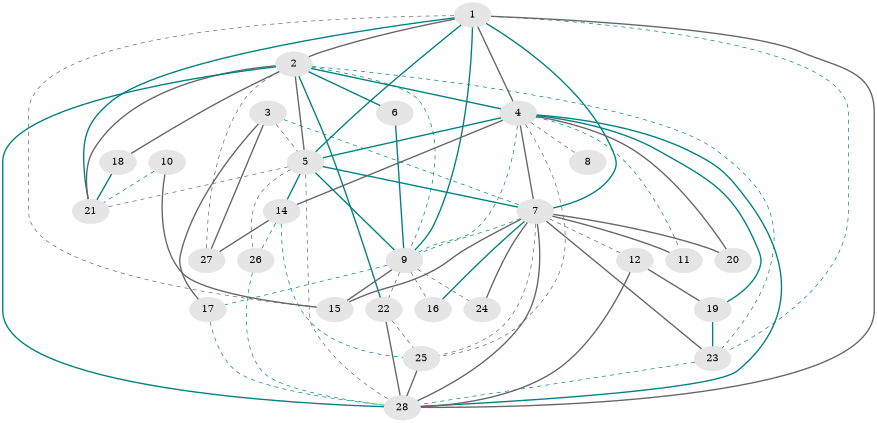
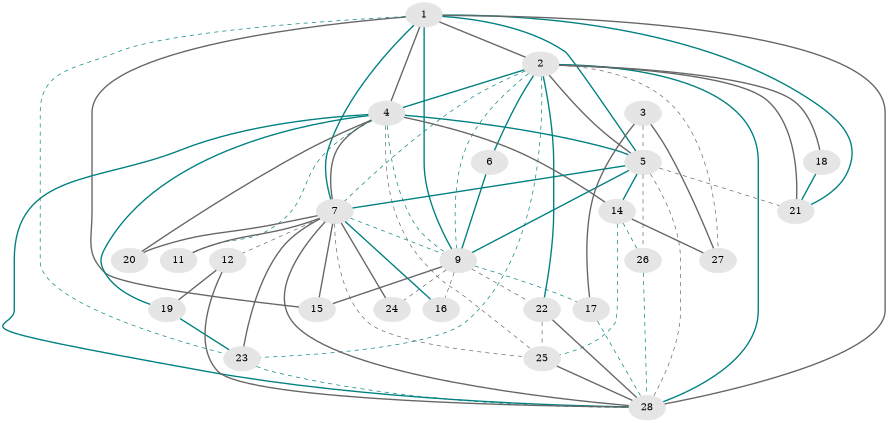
(38, 95) -> (92, 123)
(167, 162) -> none
(588, 162) -> none
(408, 164) -> (429, 127)
